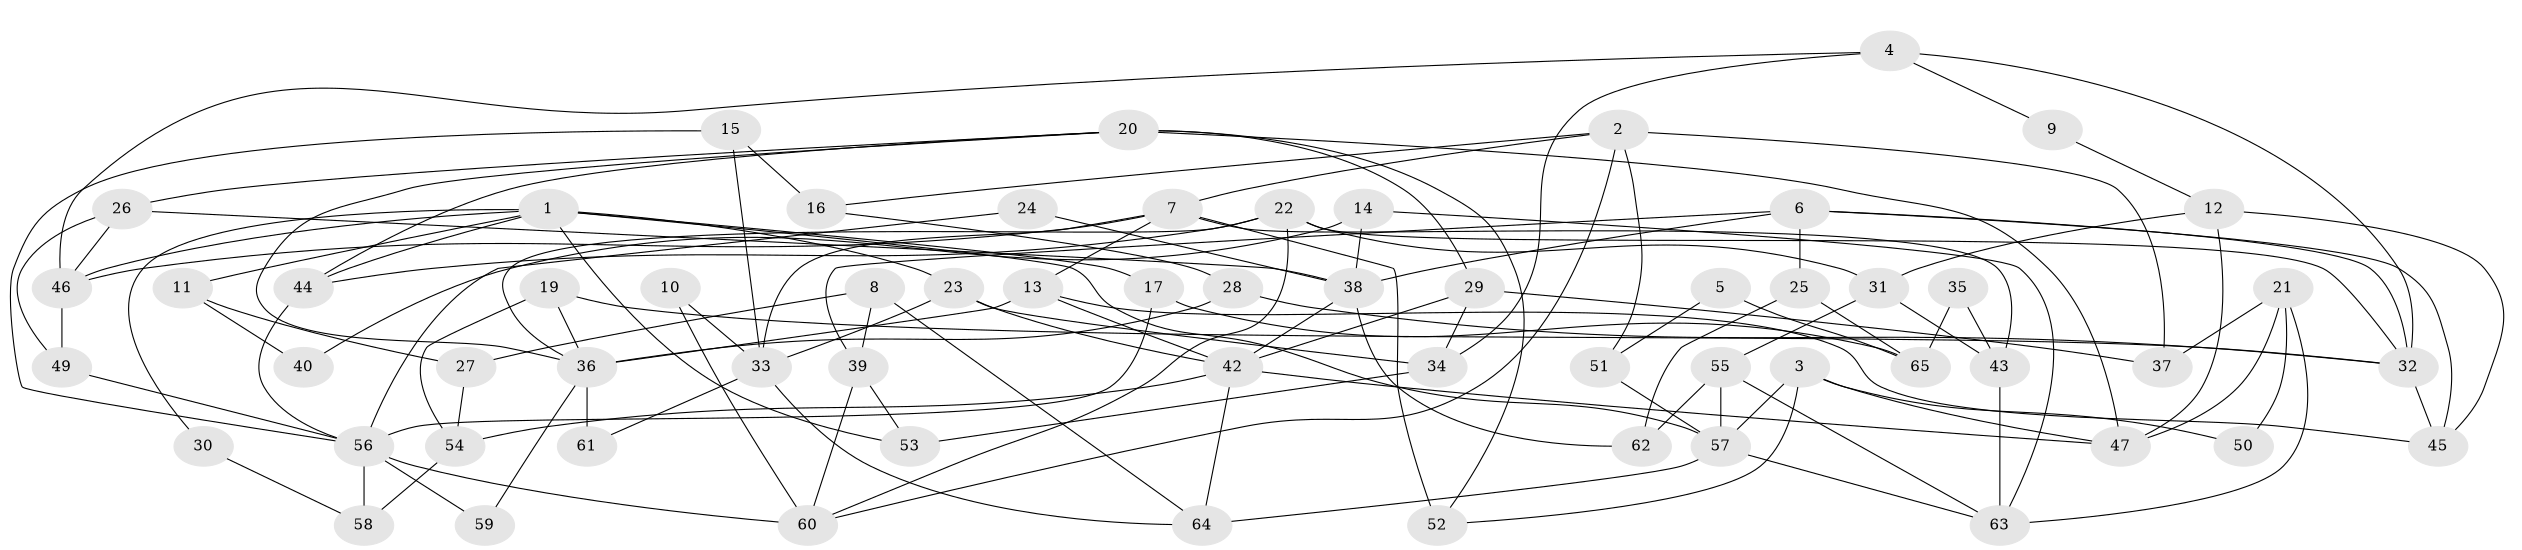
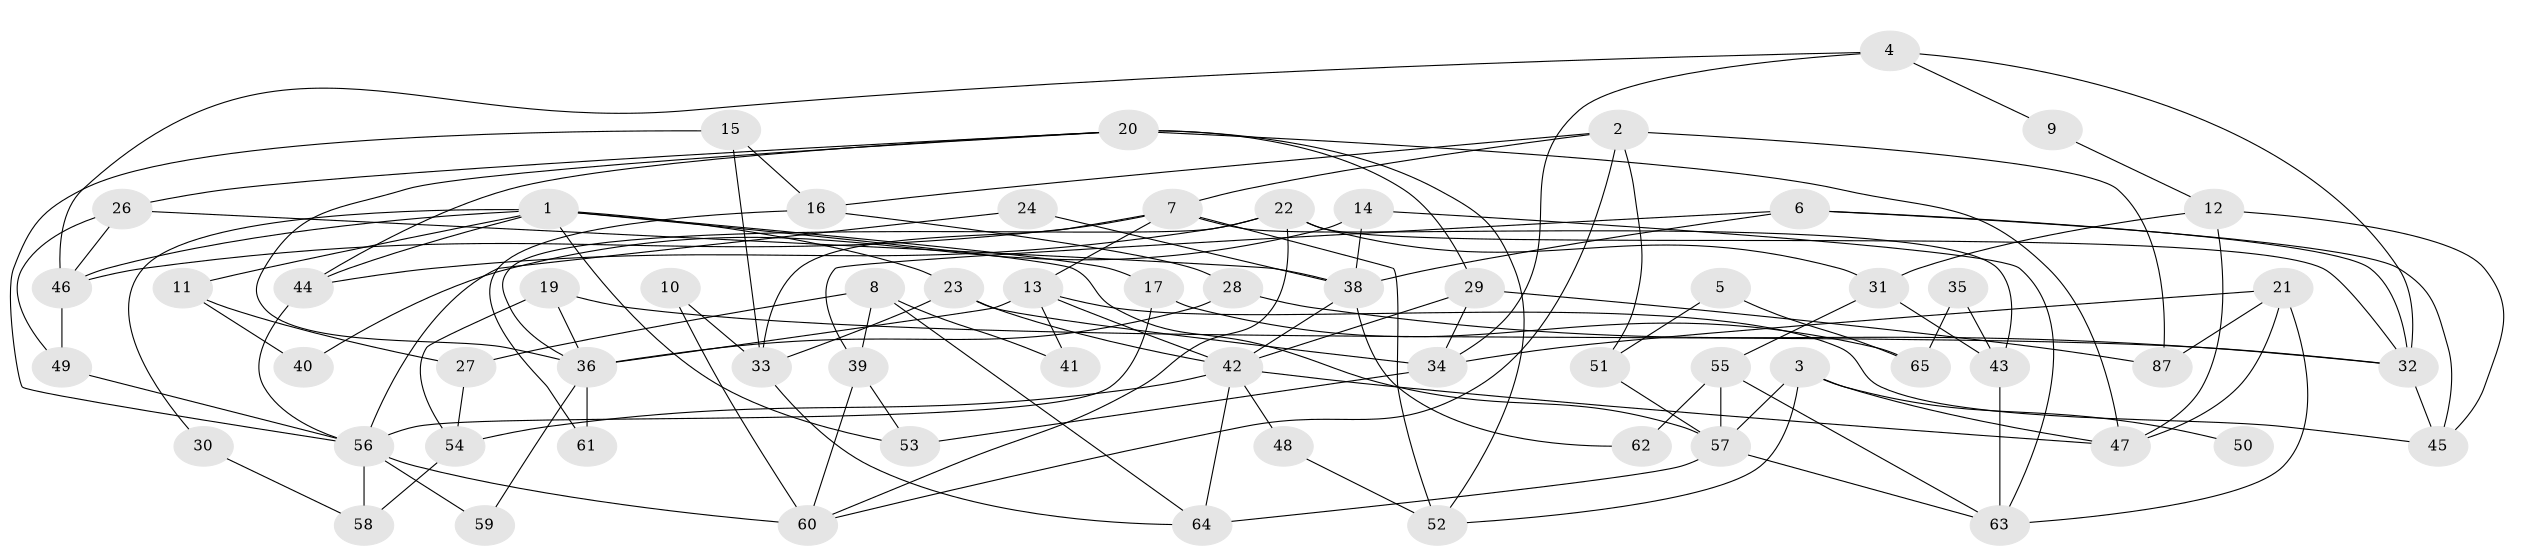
(1800, 288) -> none
none -> (1070, 367)
(2163, 367) -> (2163, 367)
(2284, 371) -> (1879, 319)
(674, 407) -> (524, 251)
none -> (1284, 446)
